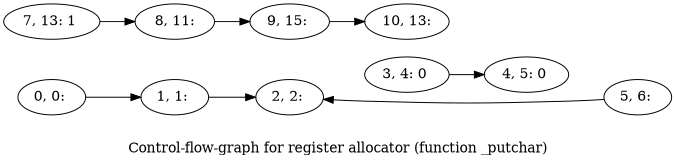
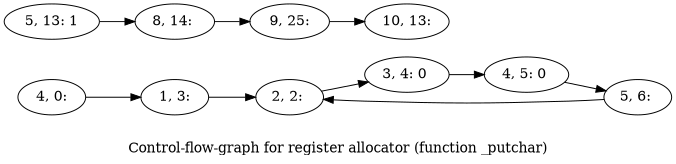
(52, 22) -> (52, 22)
(175, 22) -> (175, 22)
(290, 22) -> (290, 22)
none -> (580, 86)
none -> (340, 88)
(52, 97) -> (52, 97)
(175, 97) -> (175, 97)
